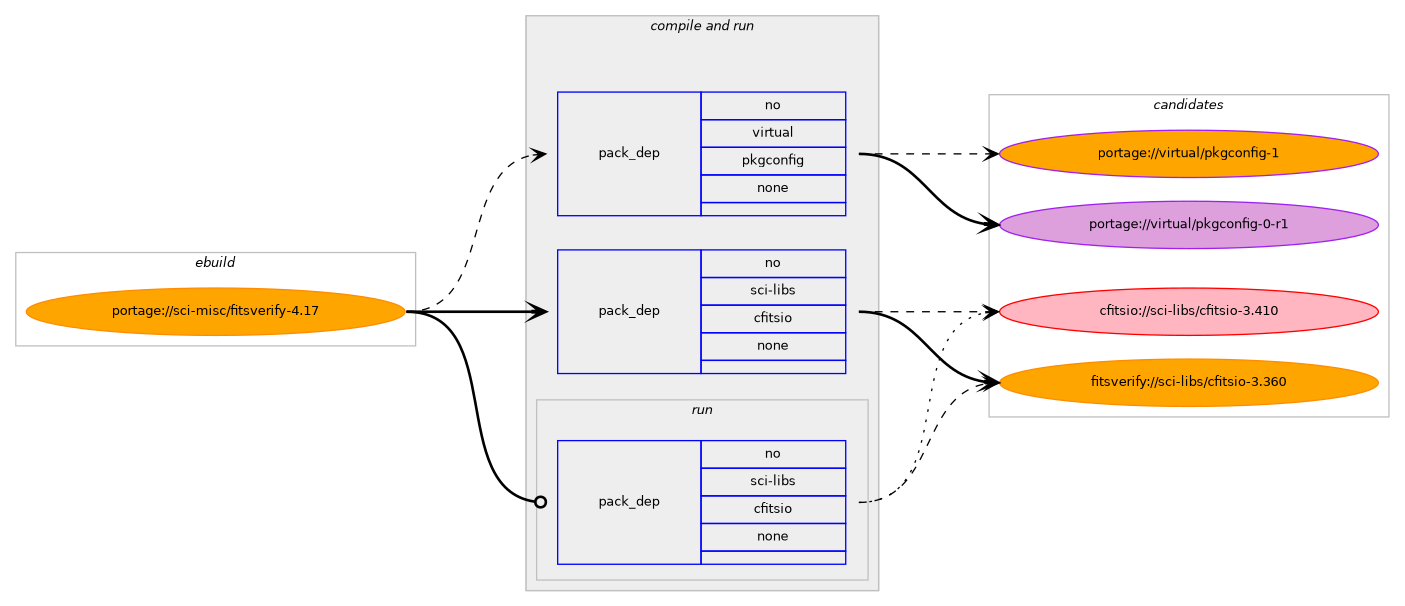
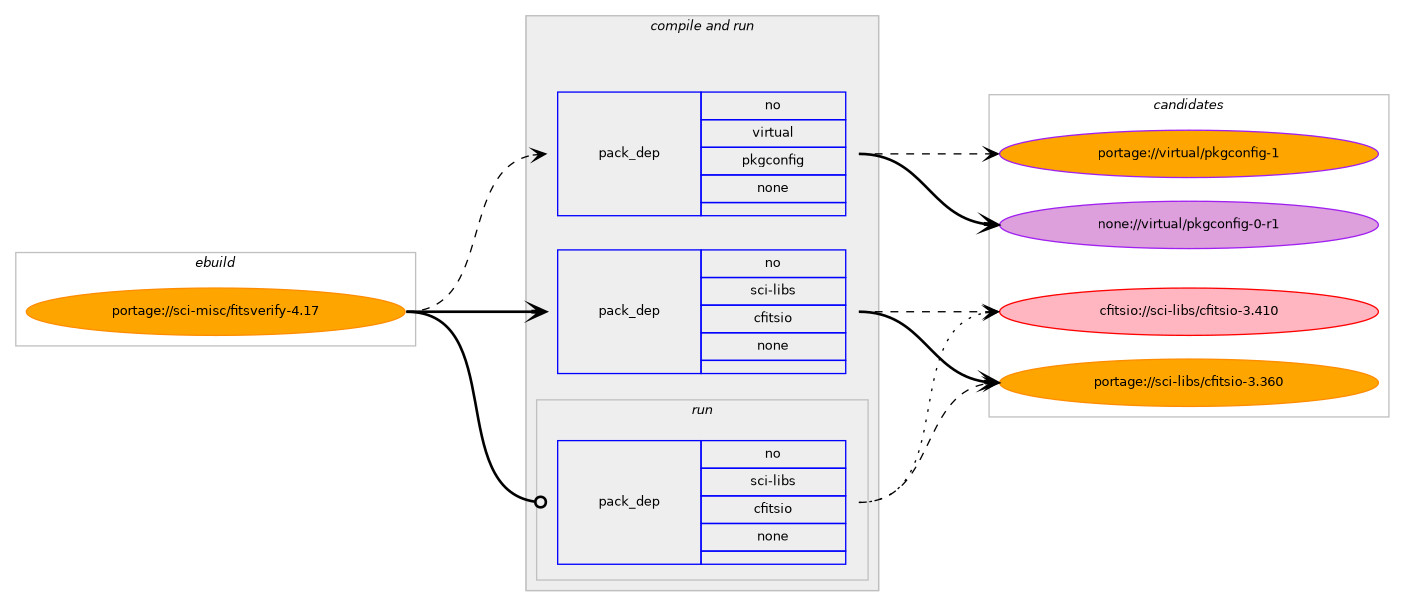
(1189, 225) -> (1189, 225)
(1189, 383) -> (1189, 383)
